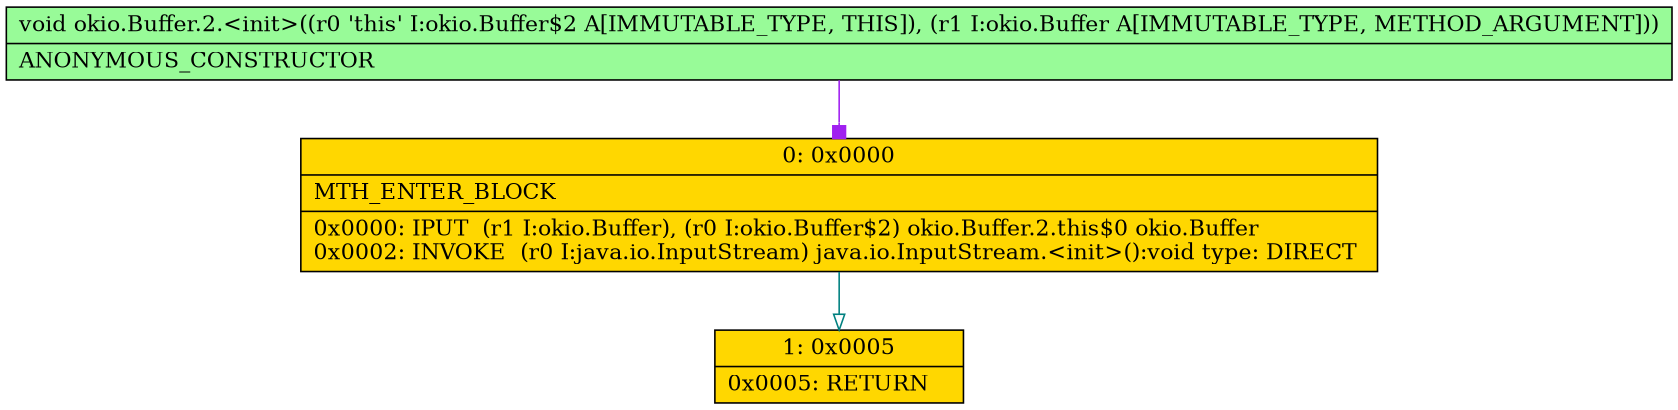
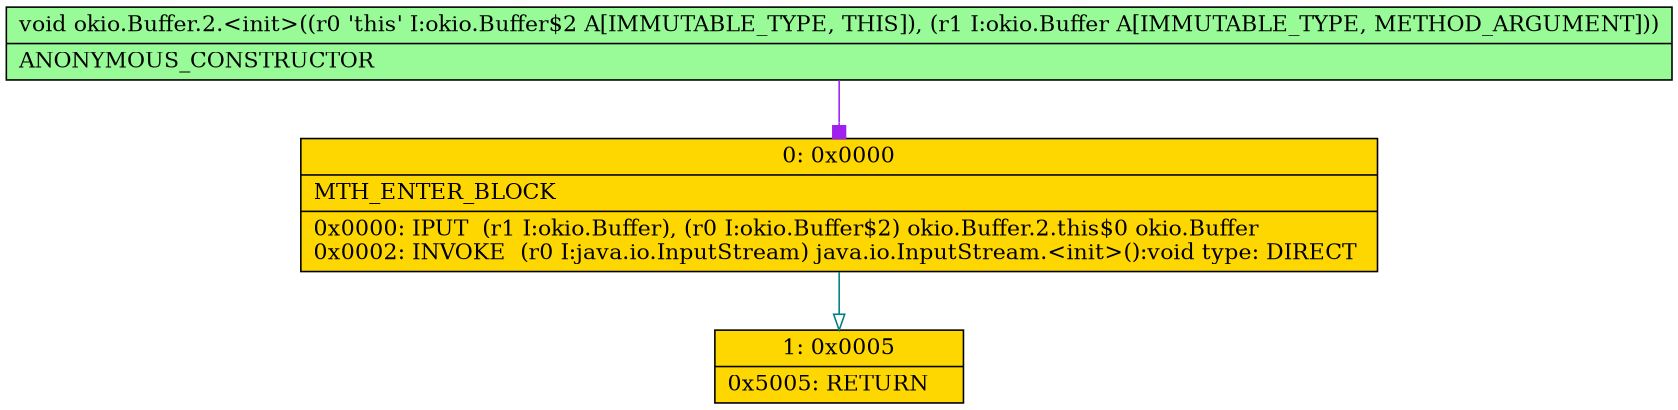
(839, 384) -> (839, 384)
